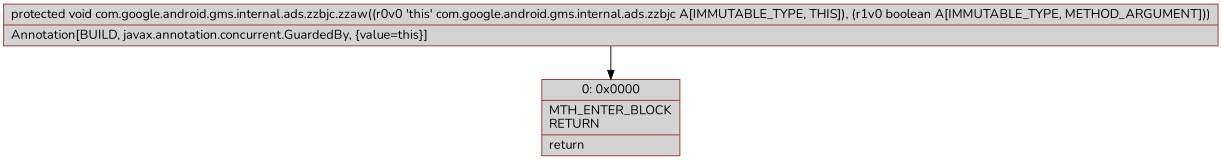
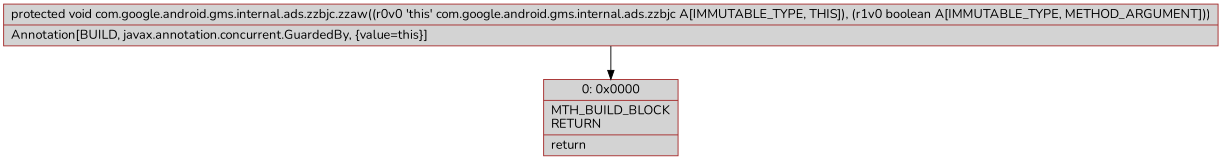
(611, 110) -> (611, 110)
